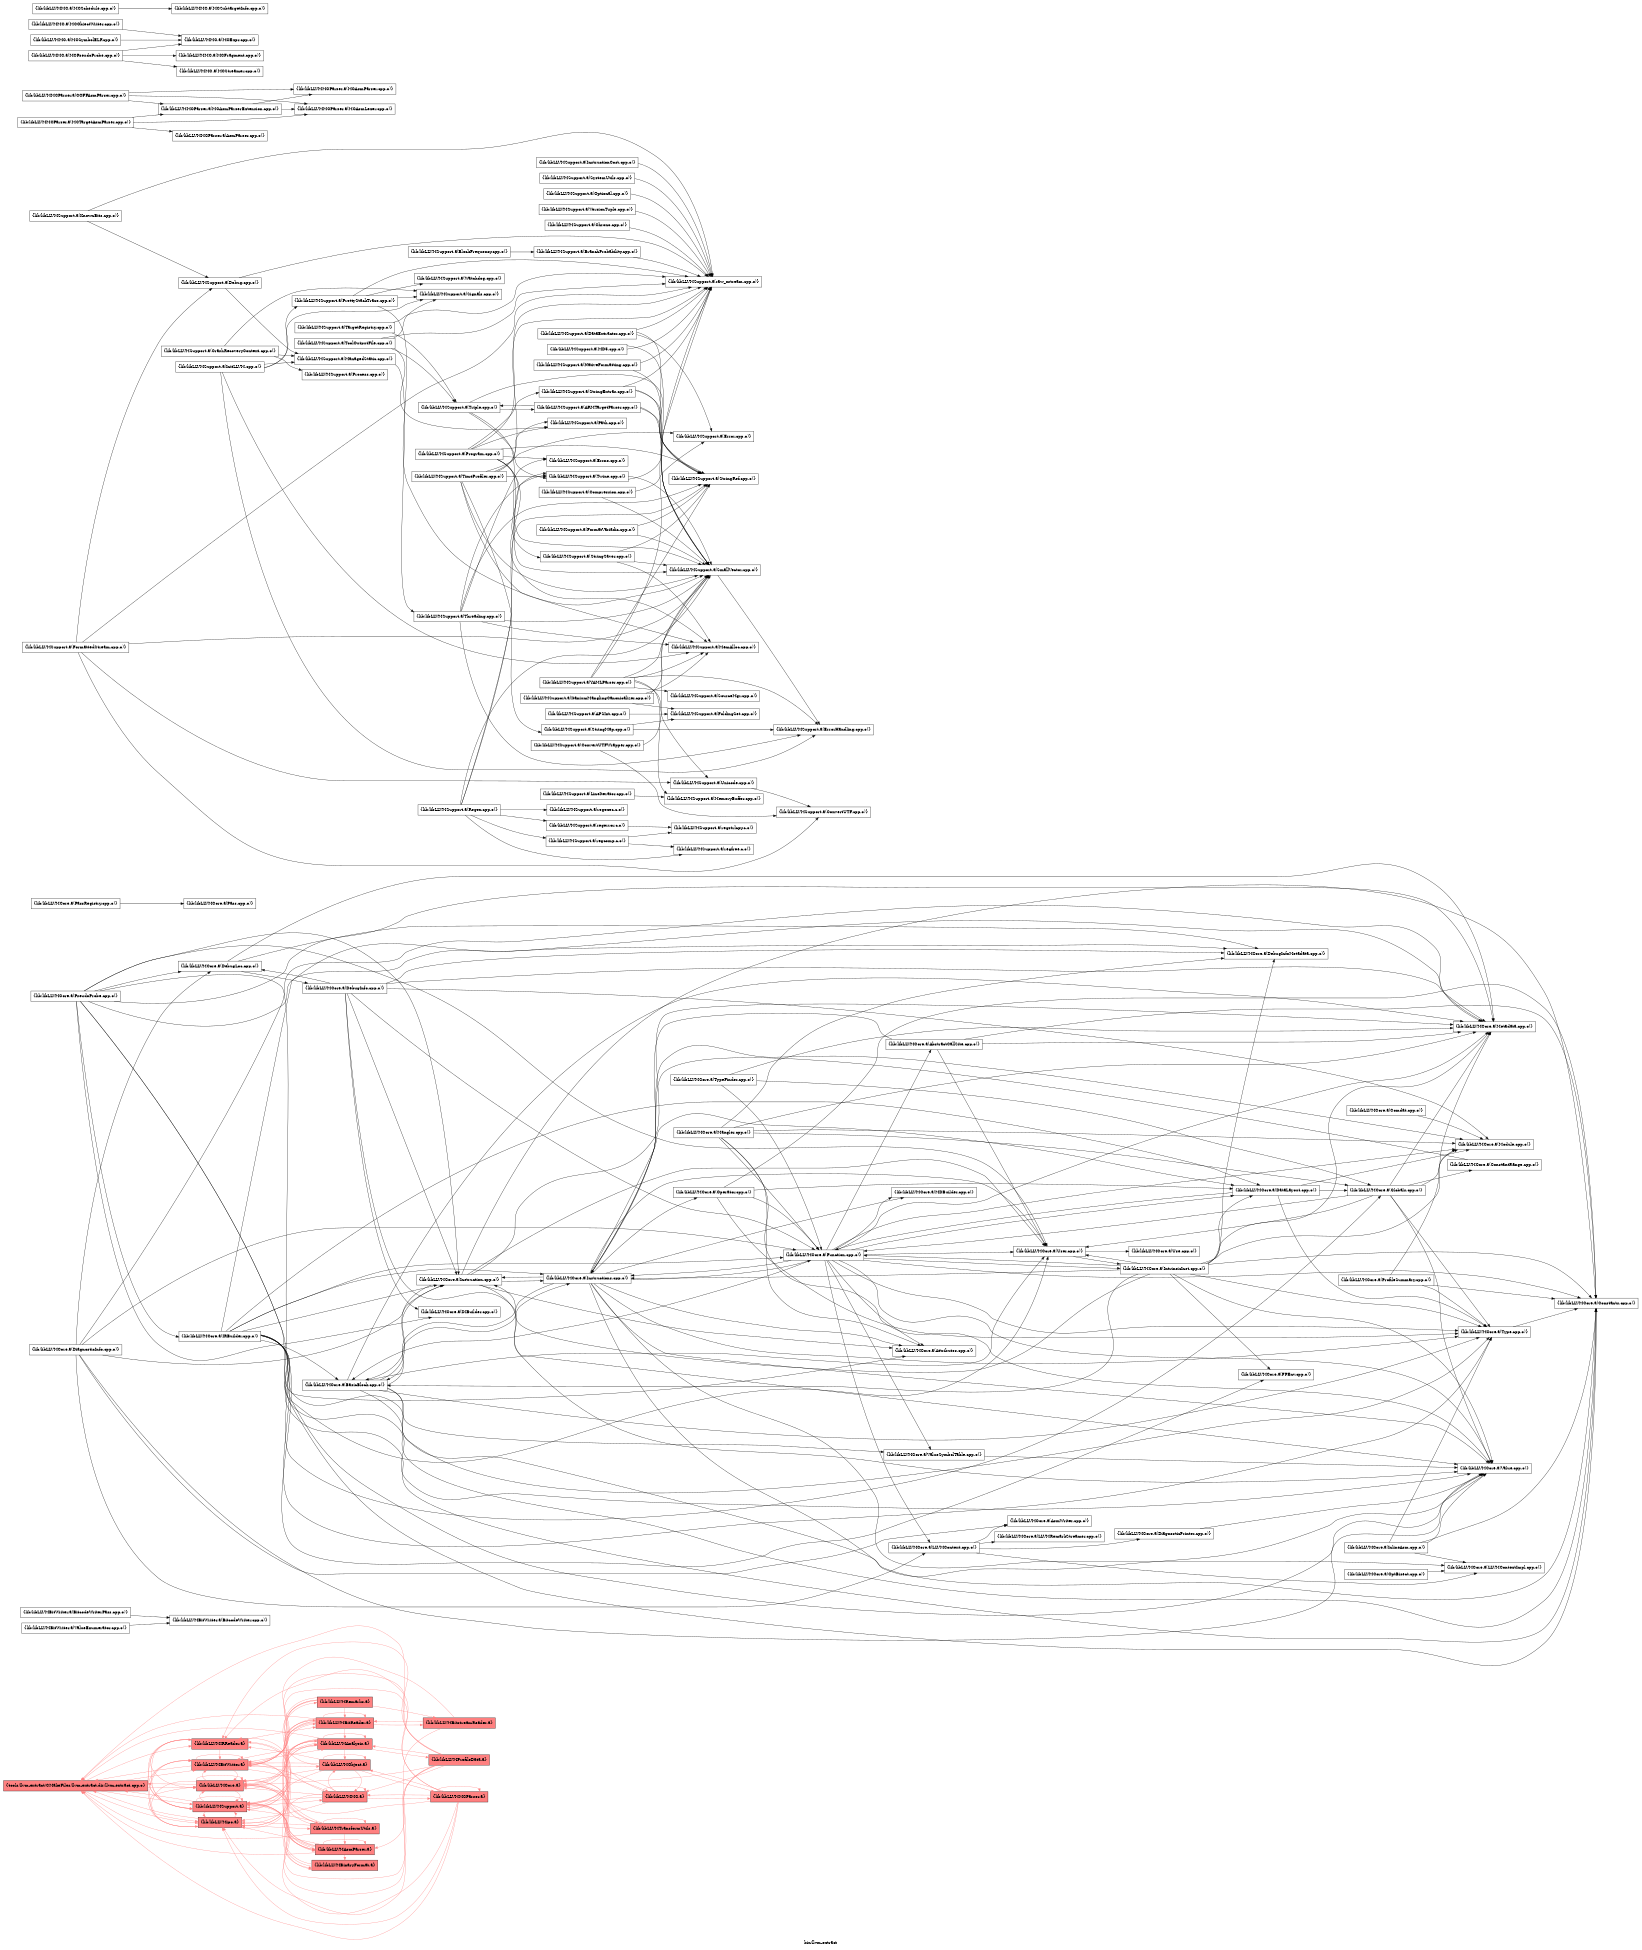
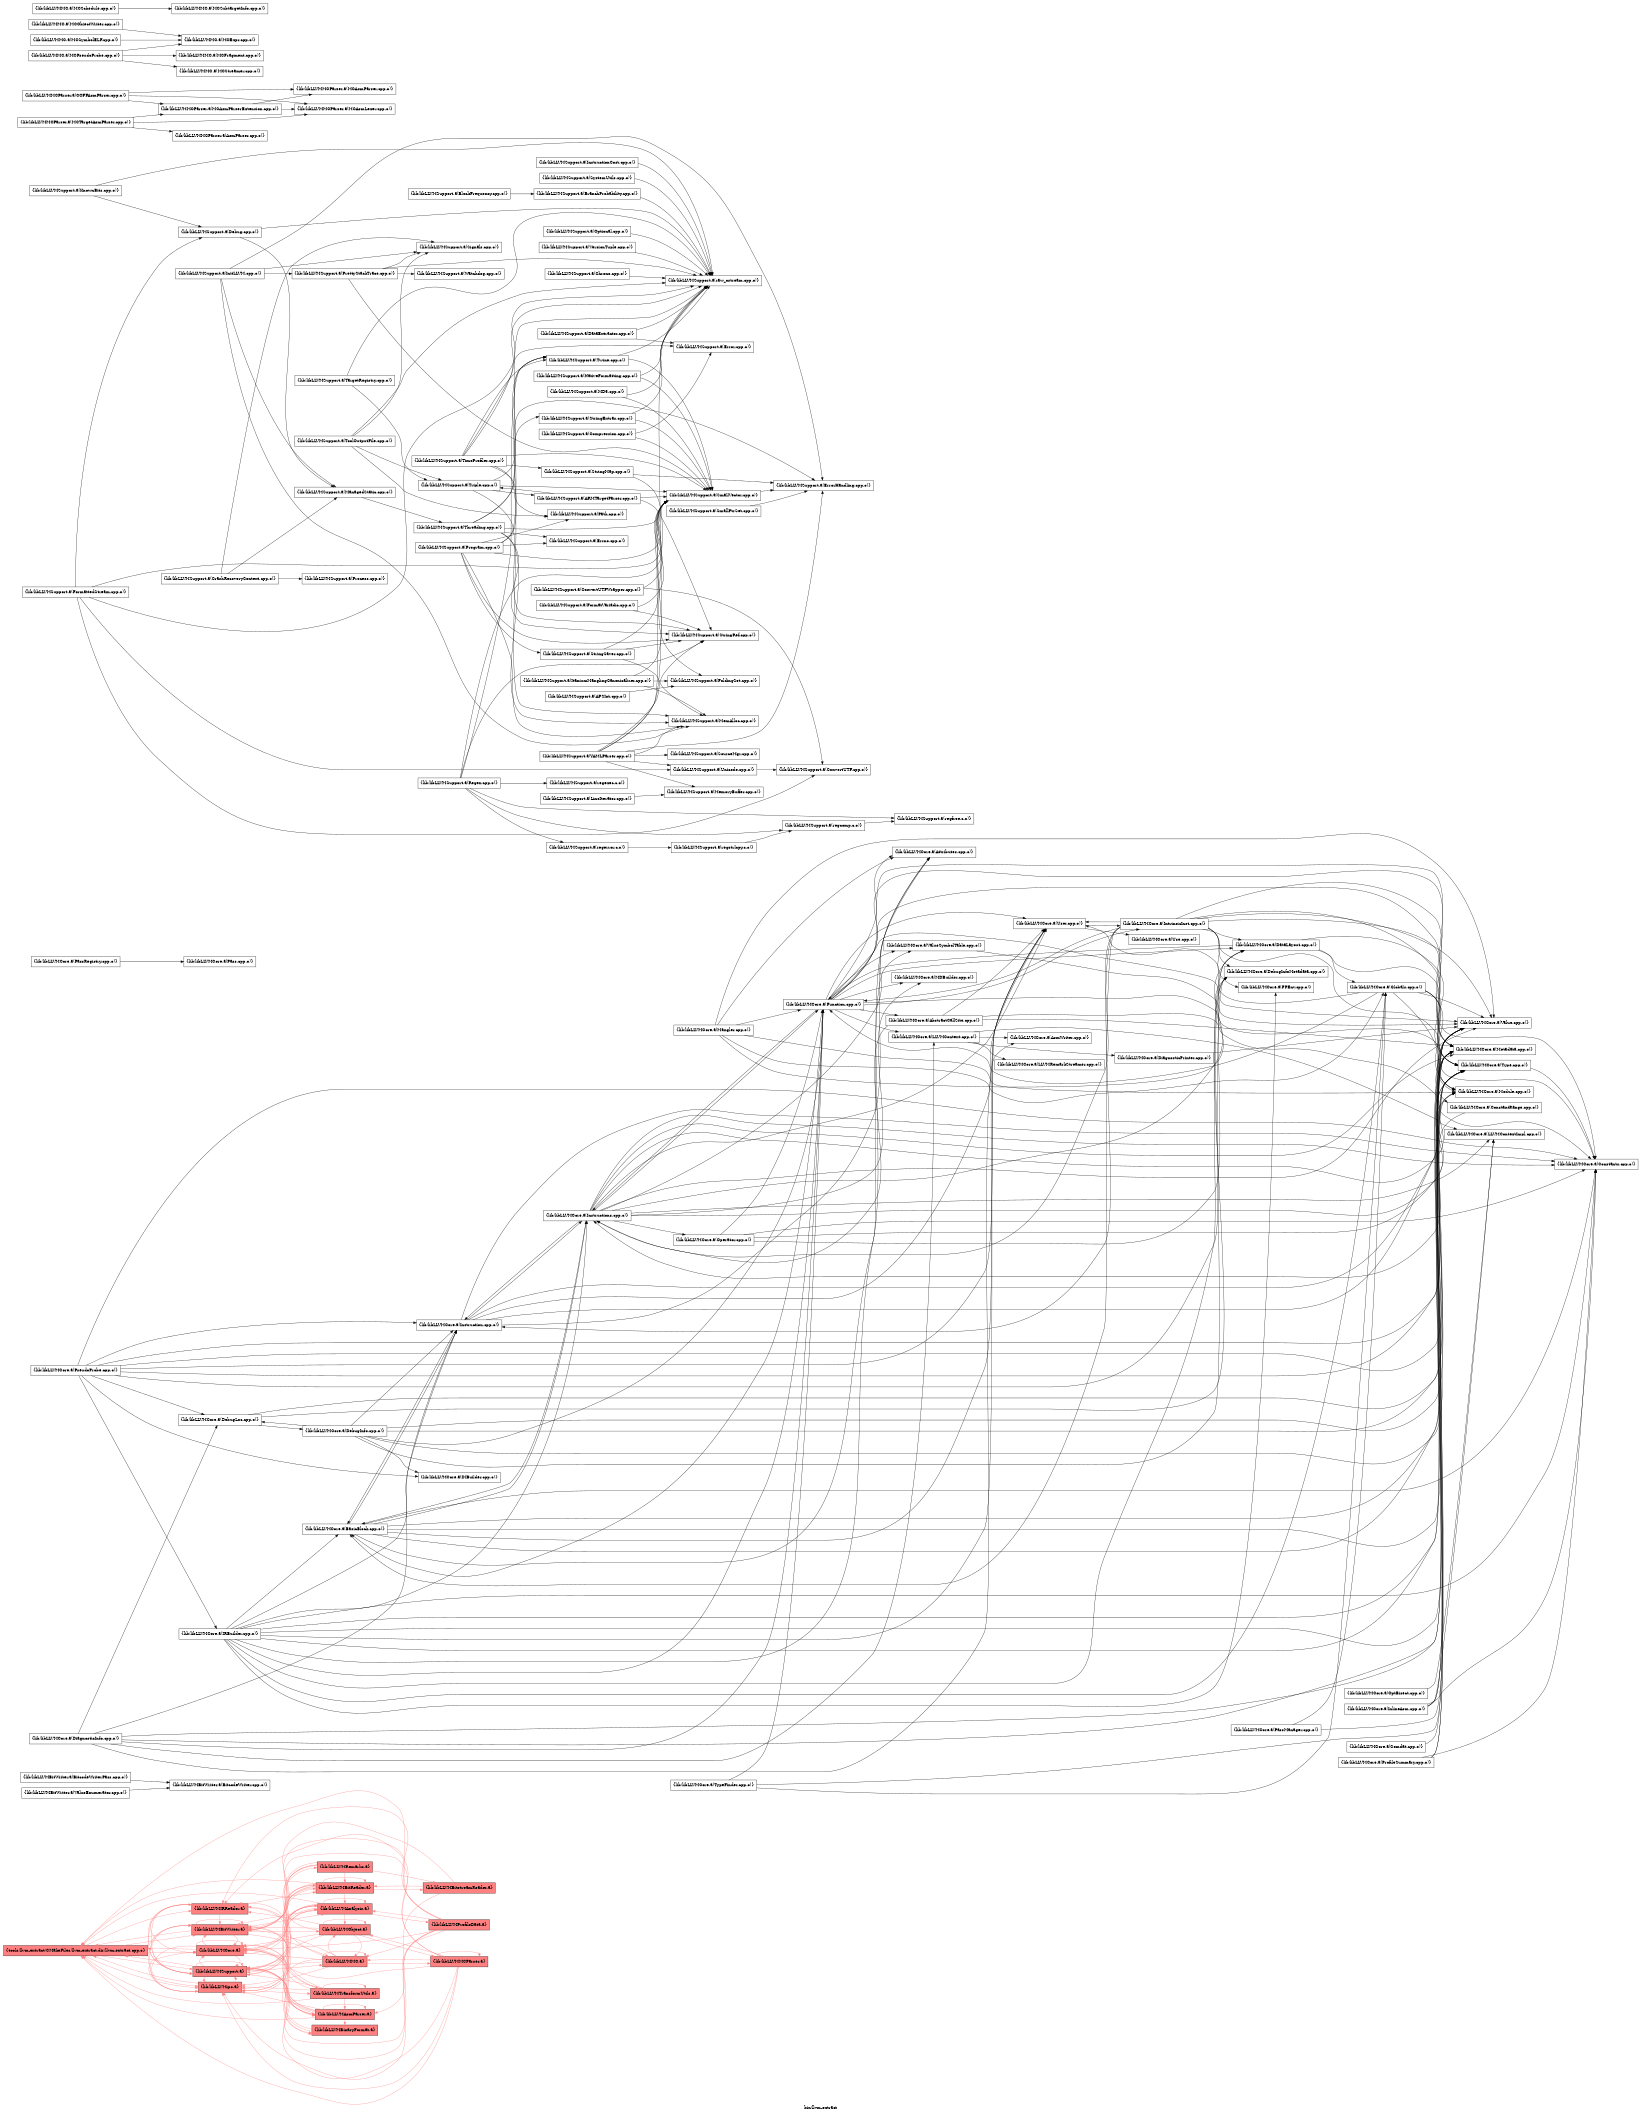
(661, 388) -> none
(660, 434) -> none
none -> (714, 511)
(648, 835) -> (767, 837)
(1102, 1066) -> (1017, 1150)
none -> (1276, 1730)
